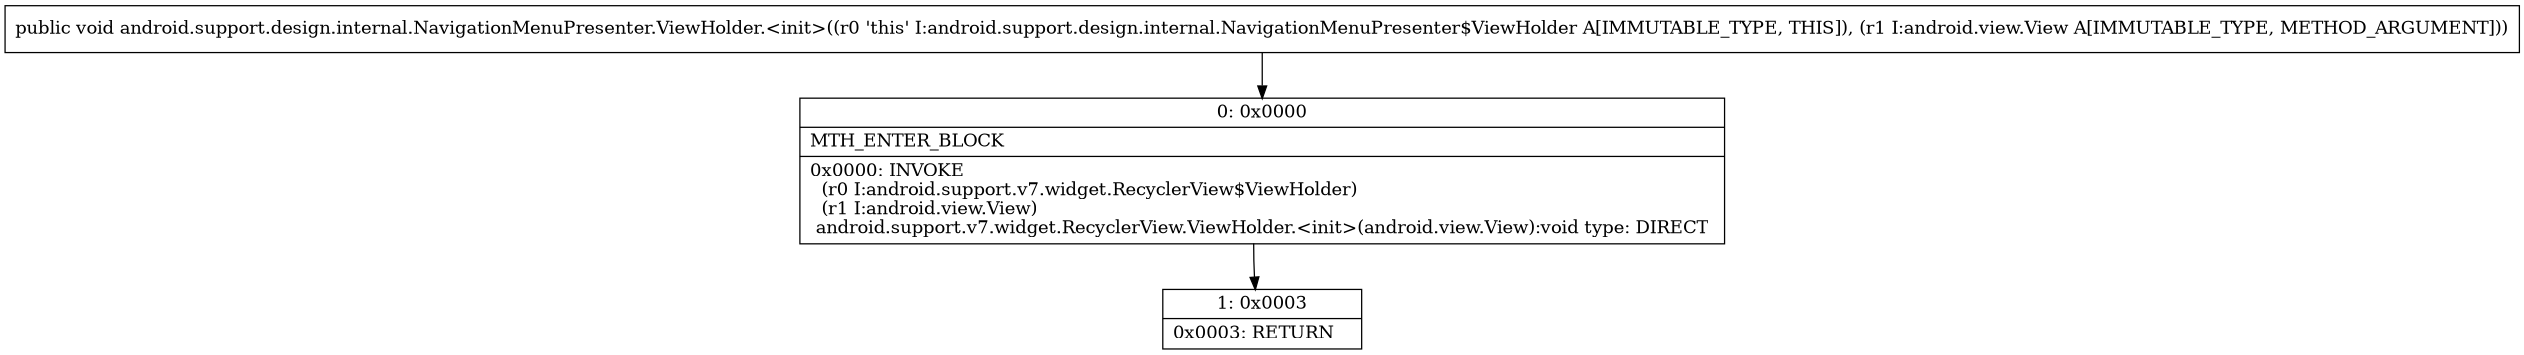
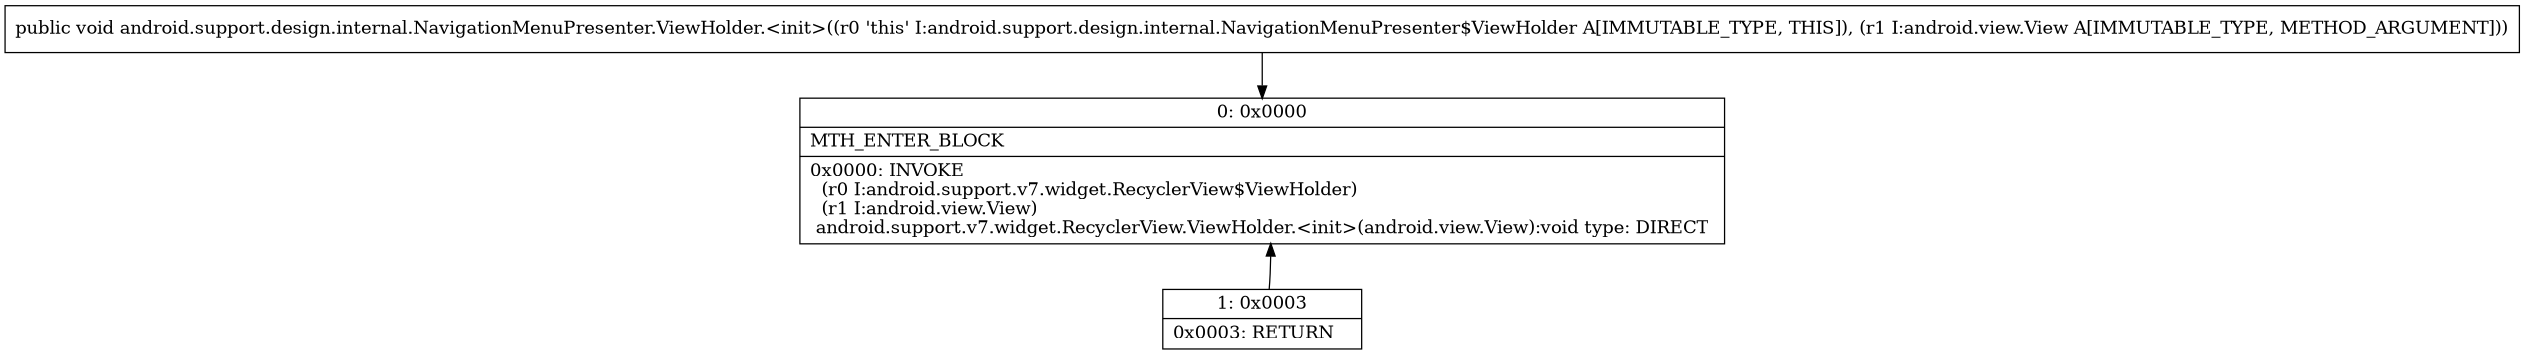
(1254, 260) -> (1270, 273)
